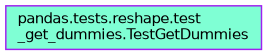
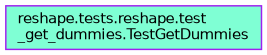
(134, 28) -> (134, 28)
